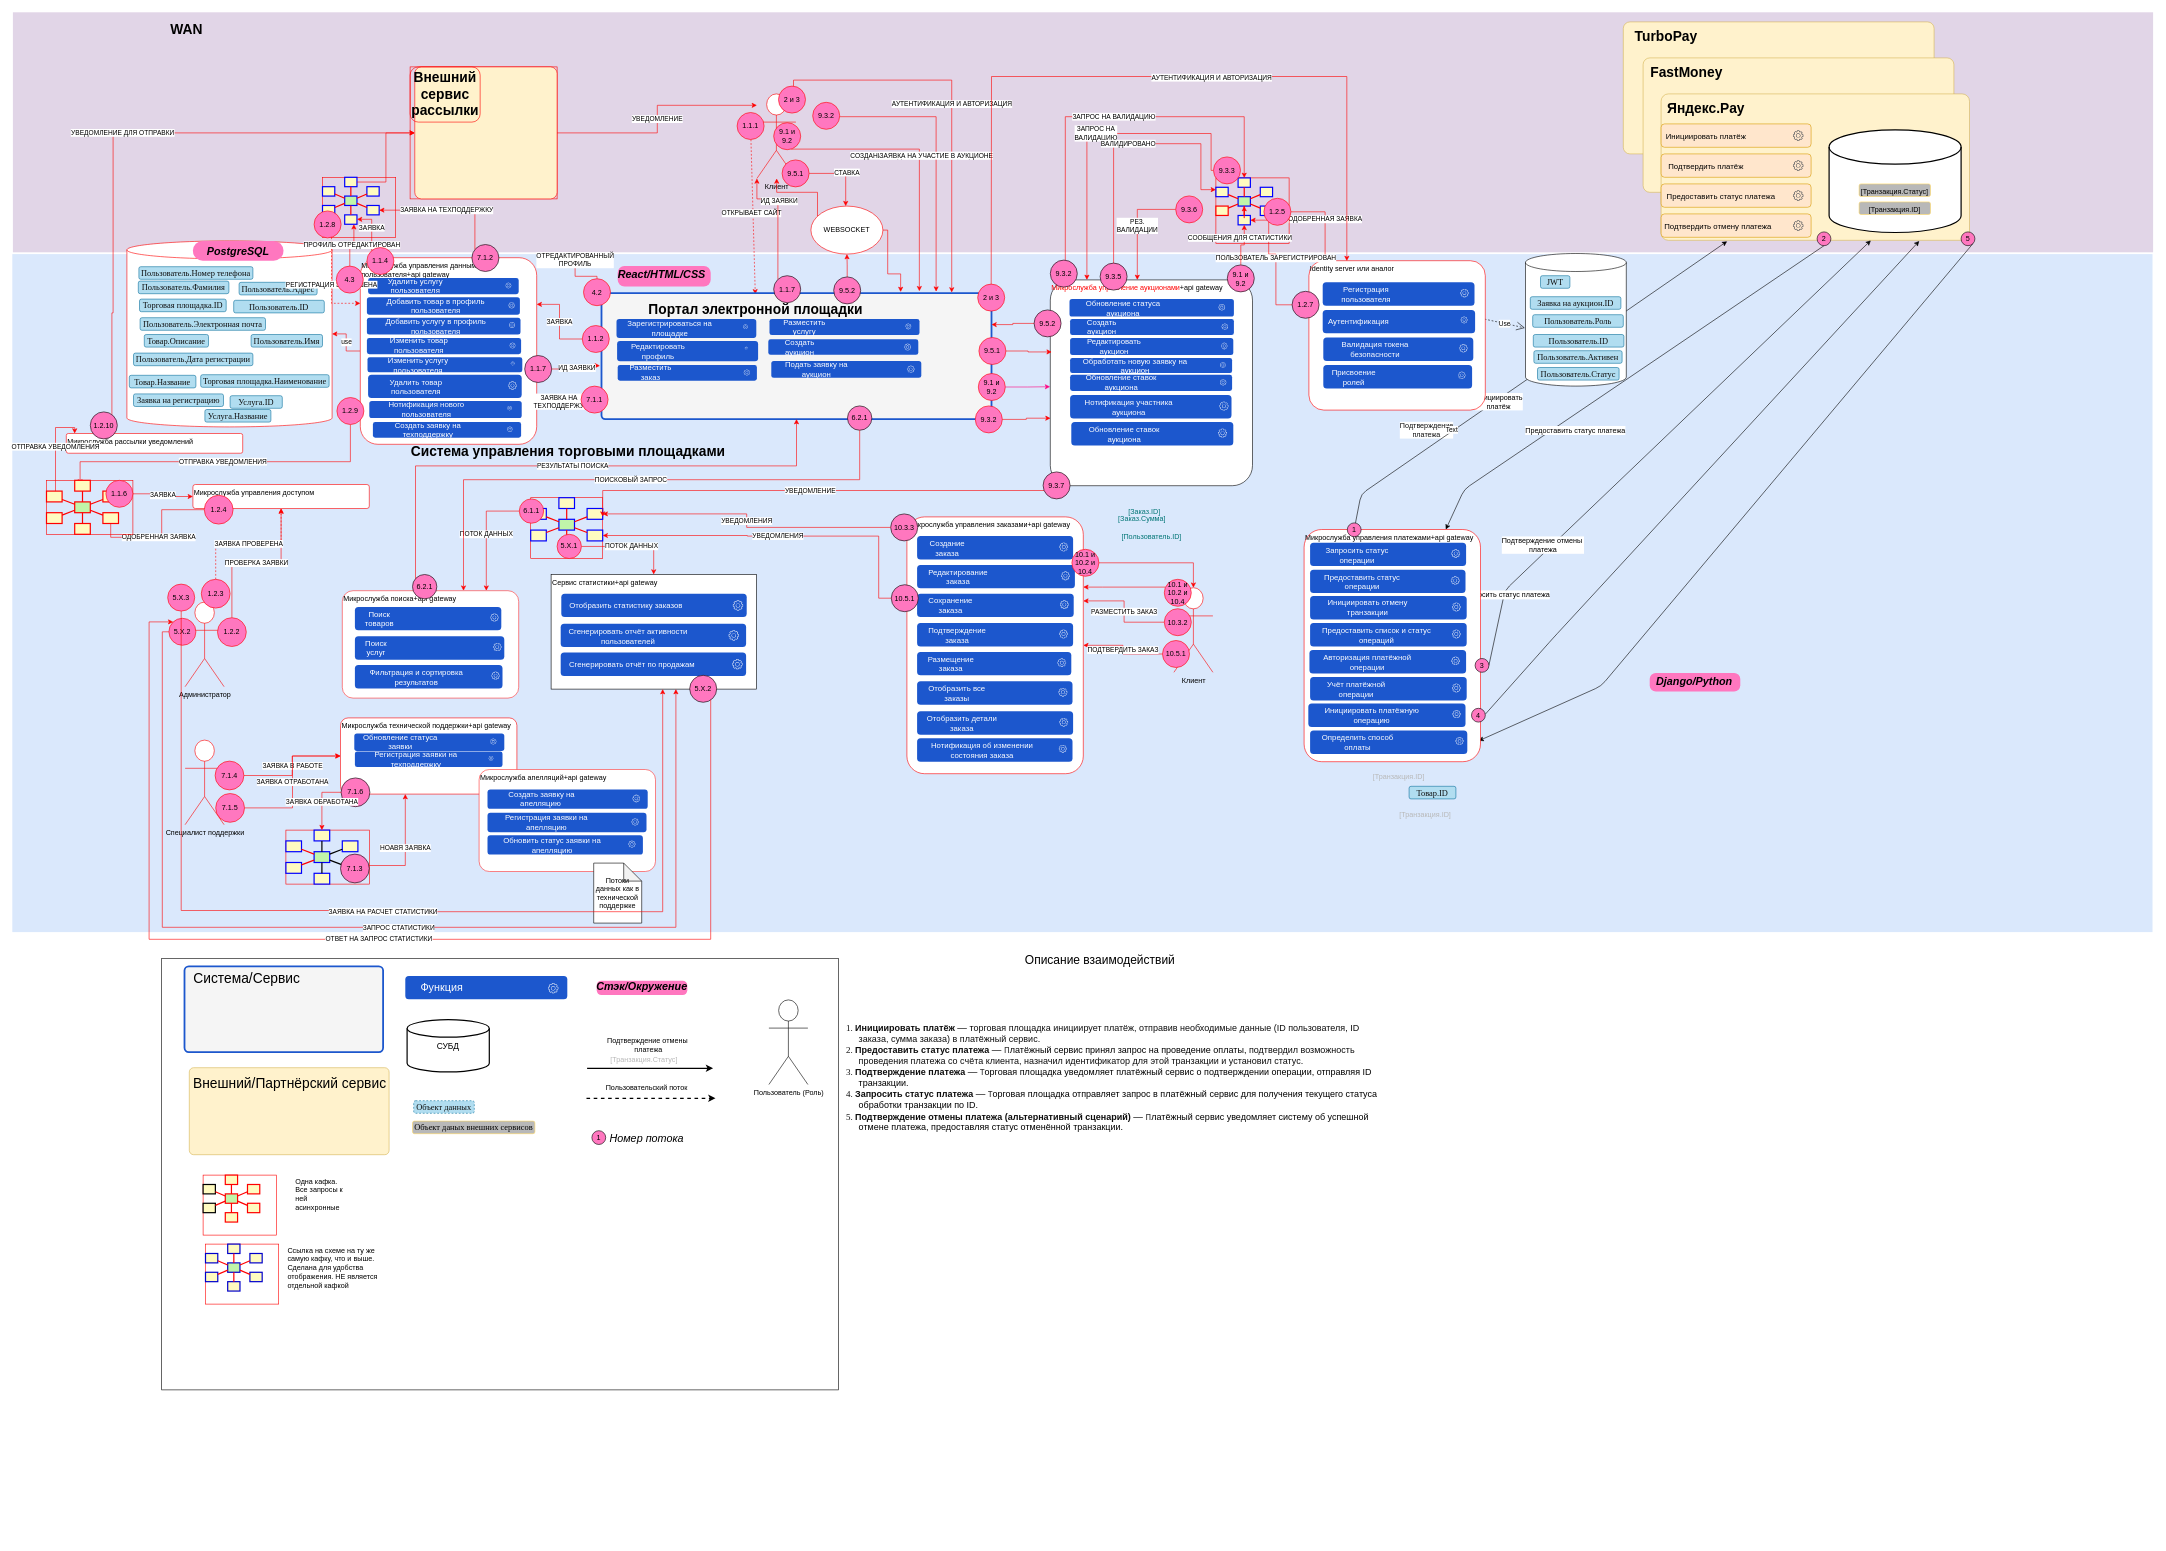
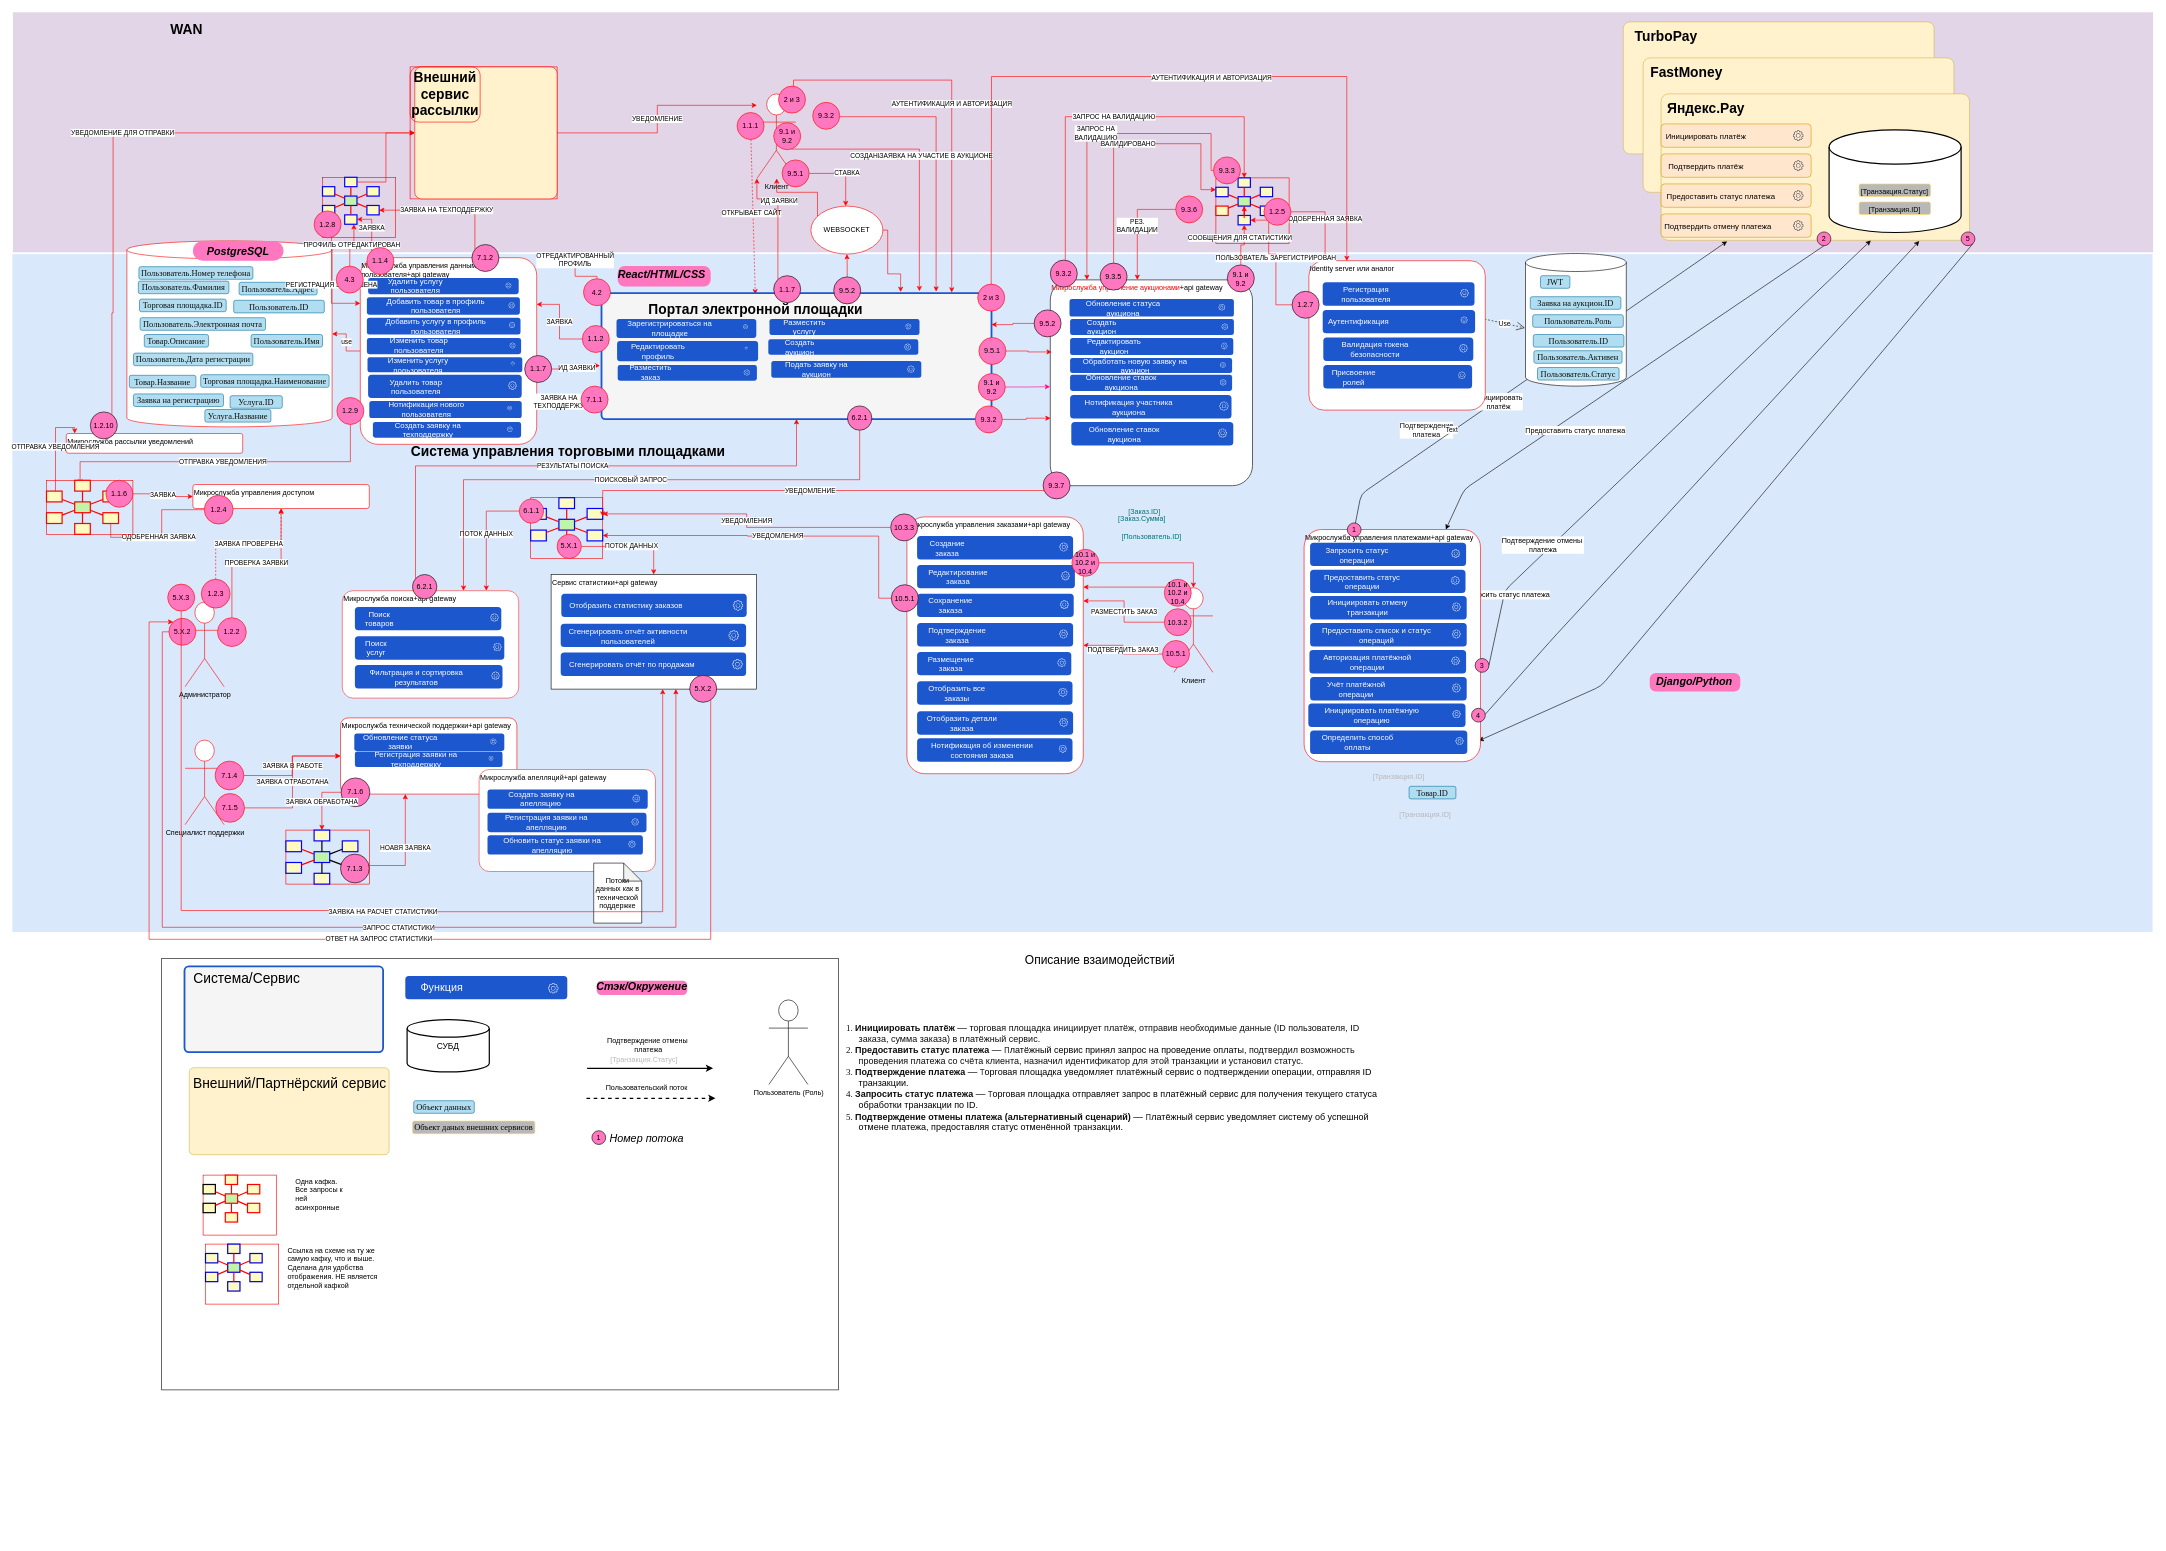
(332, 281) -> (332, 281)
(444, 1107) -> (444, 1107)
